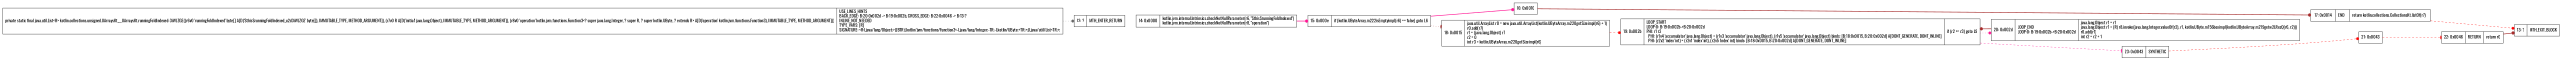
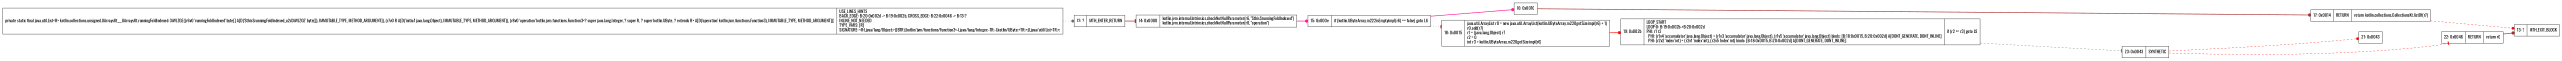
(2342, 15) -> (2343, 15)
none -> (1130, 21)
(2145, 30) -> none
(1614, 33) -> (1614, 33)
(2411, 37) -> (2308, 54)
(2050, 47) -> (2050, 47)
